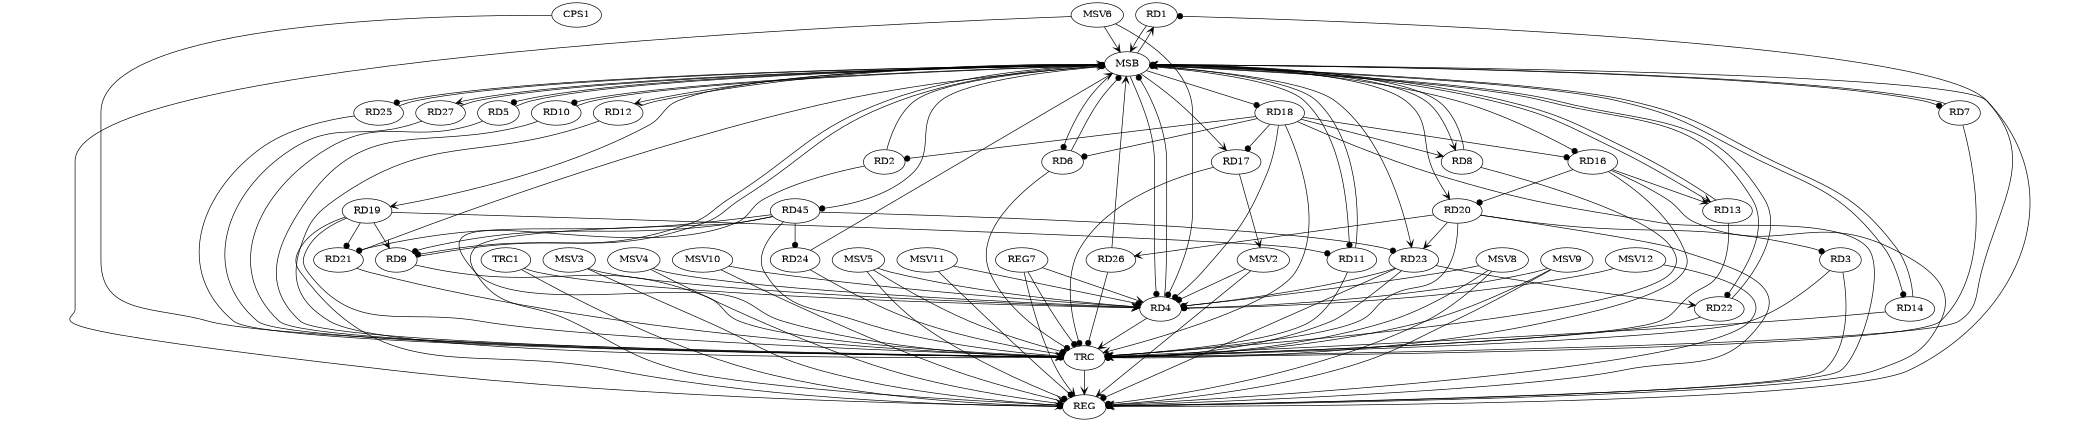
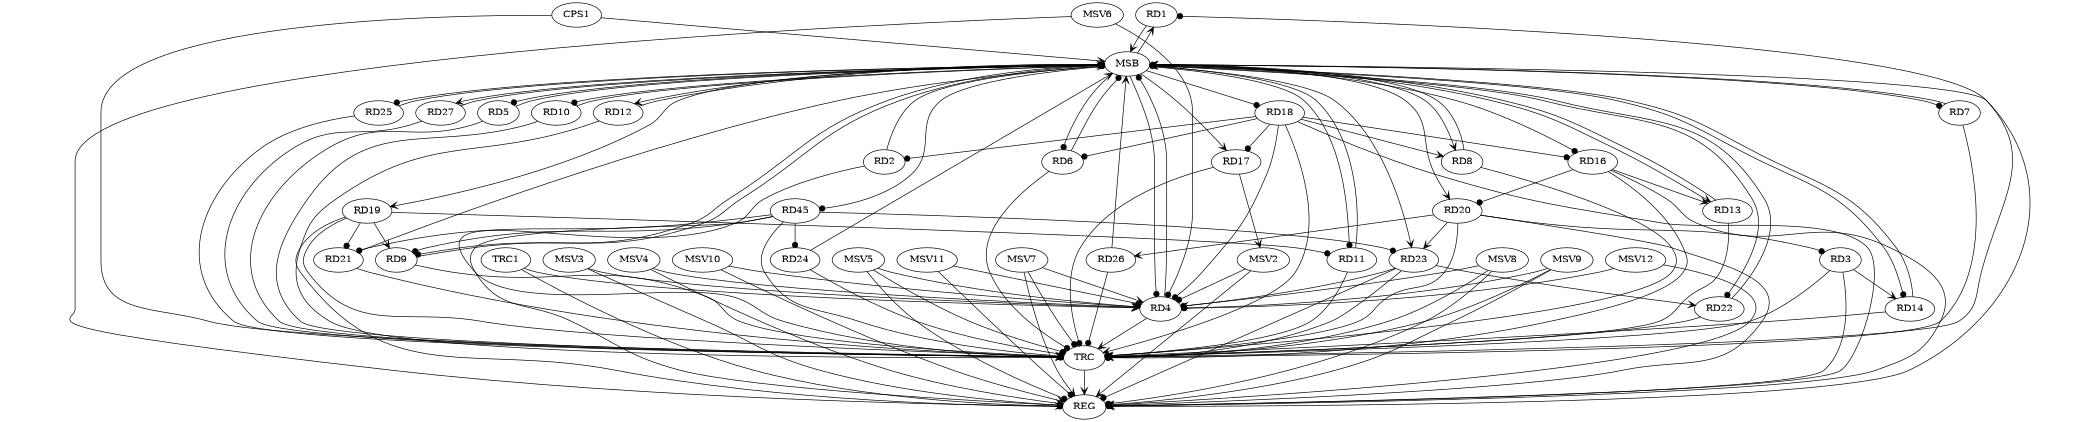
(1110, 37) -> (849, 39)
(1022, 260) -> (1022, 260)
none -> (1869, 280)
